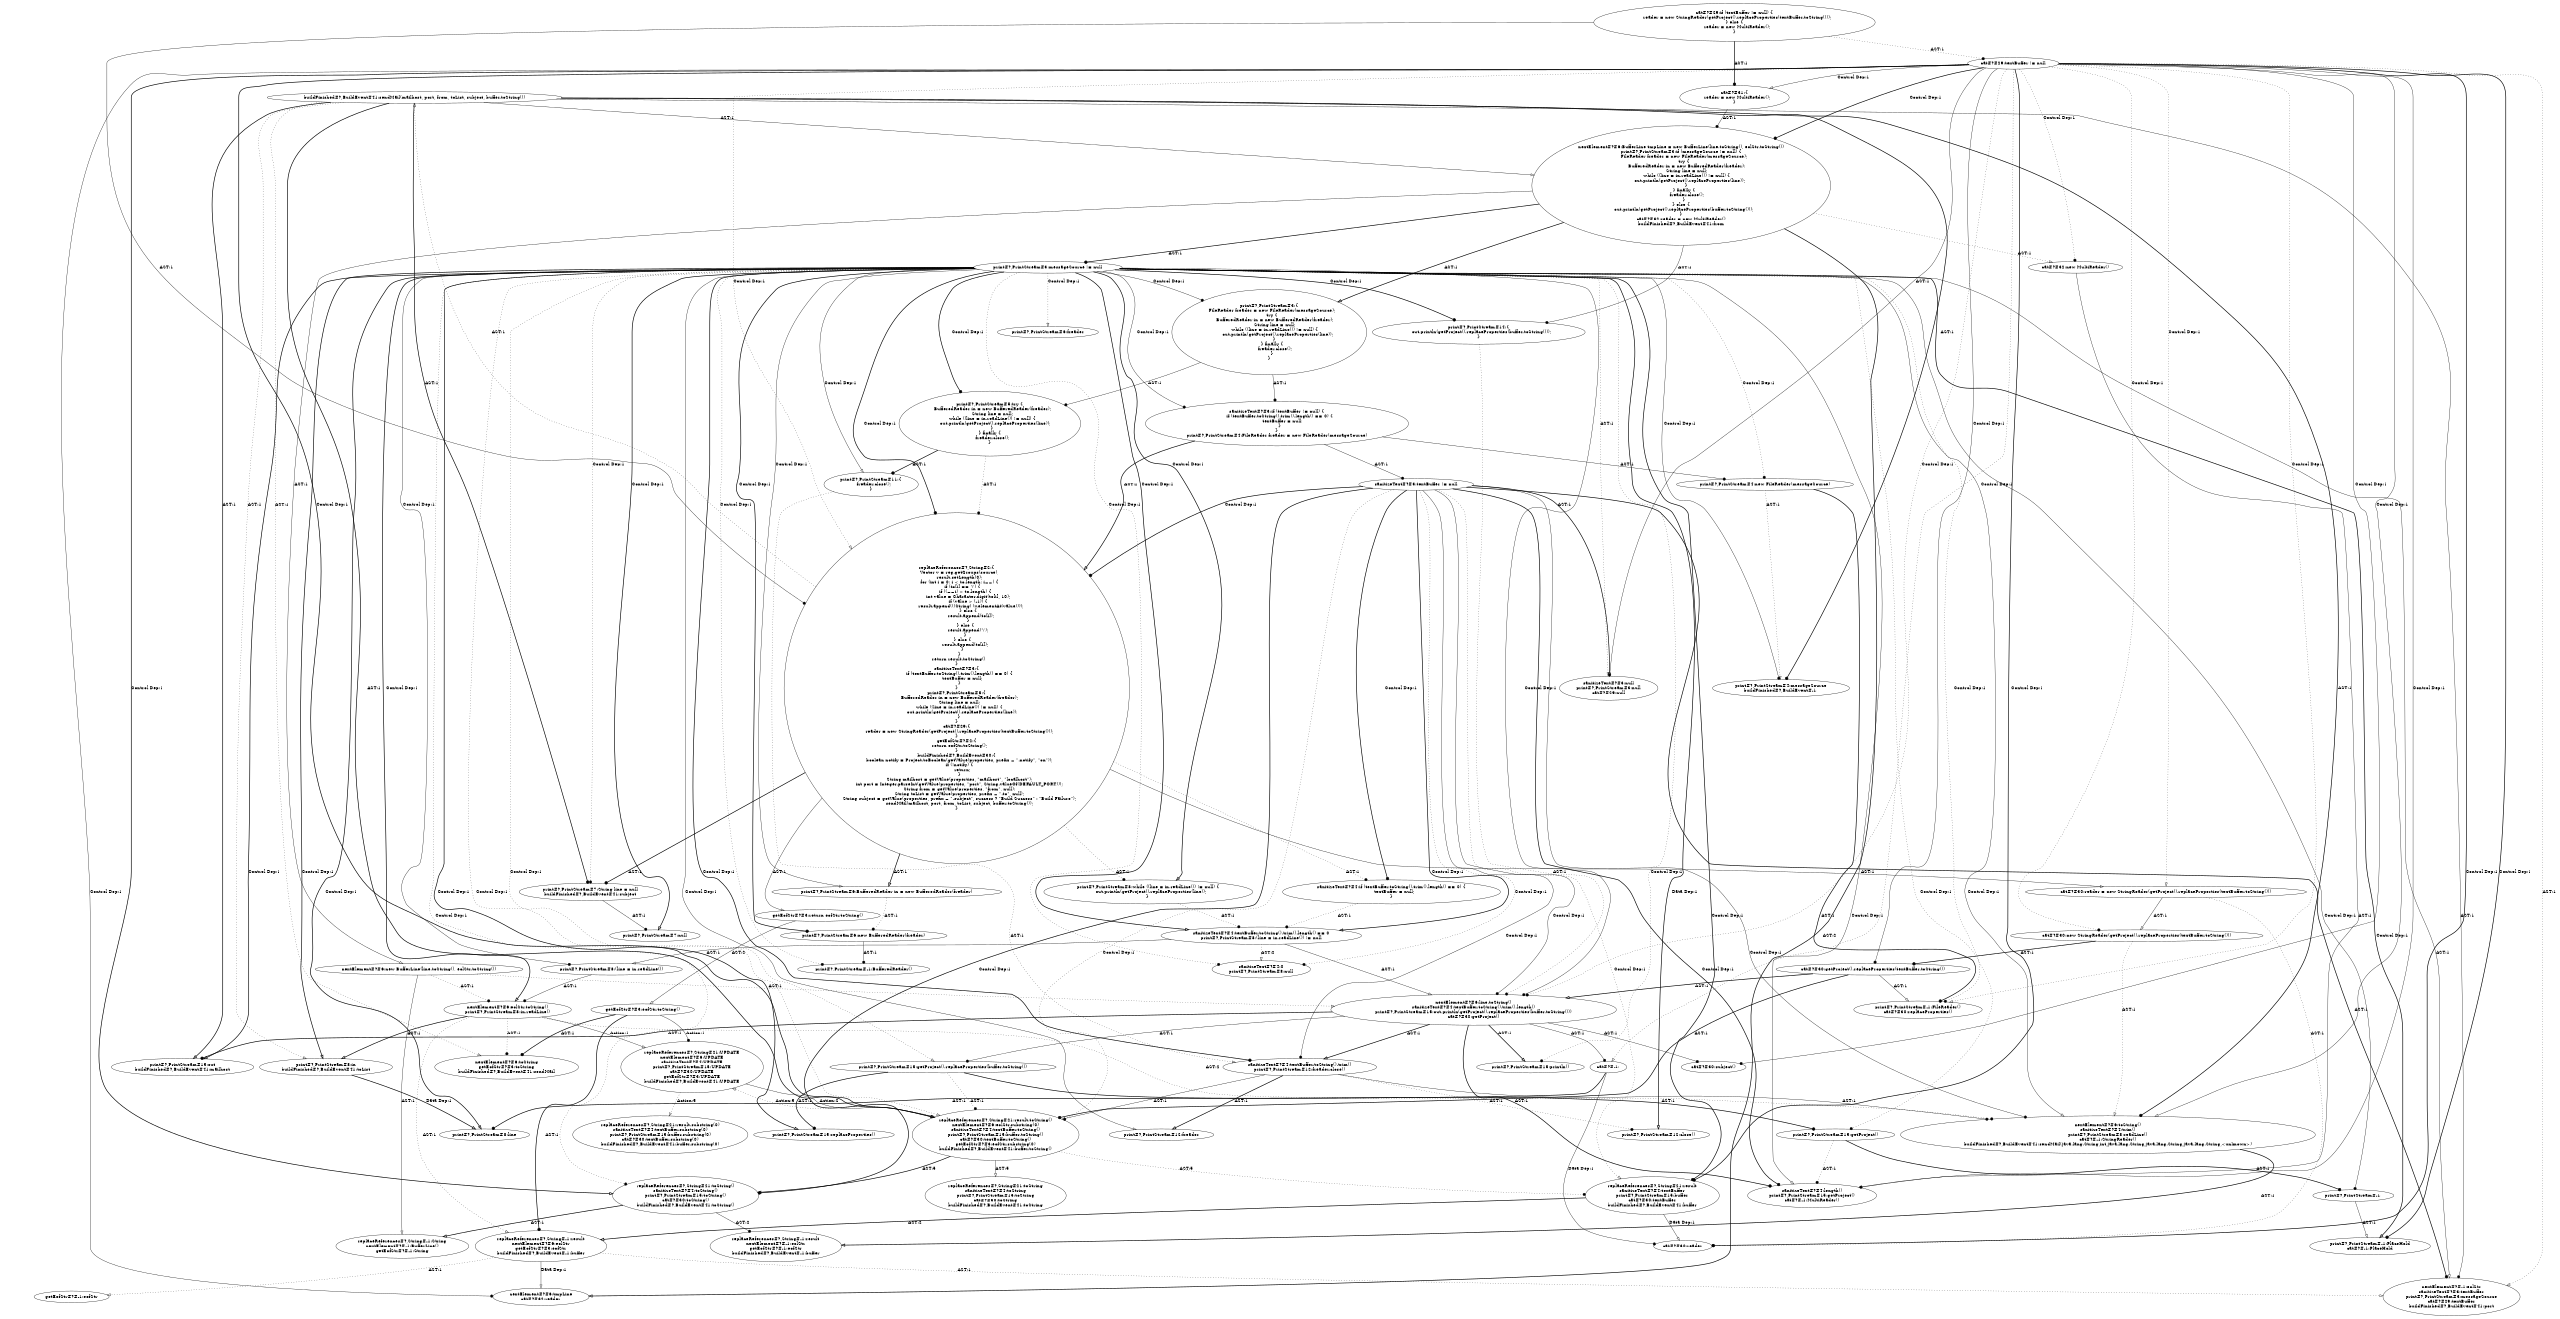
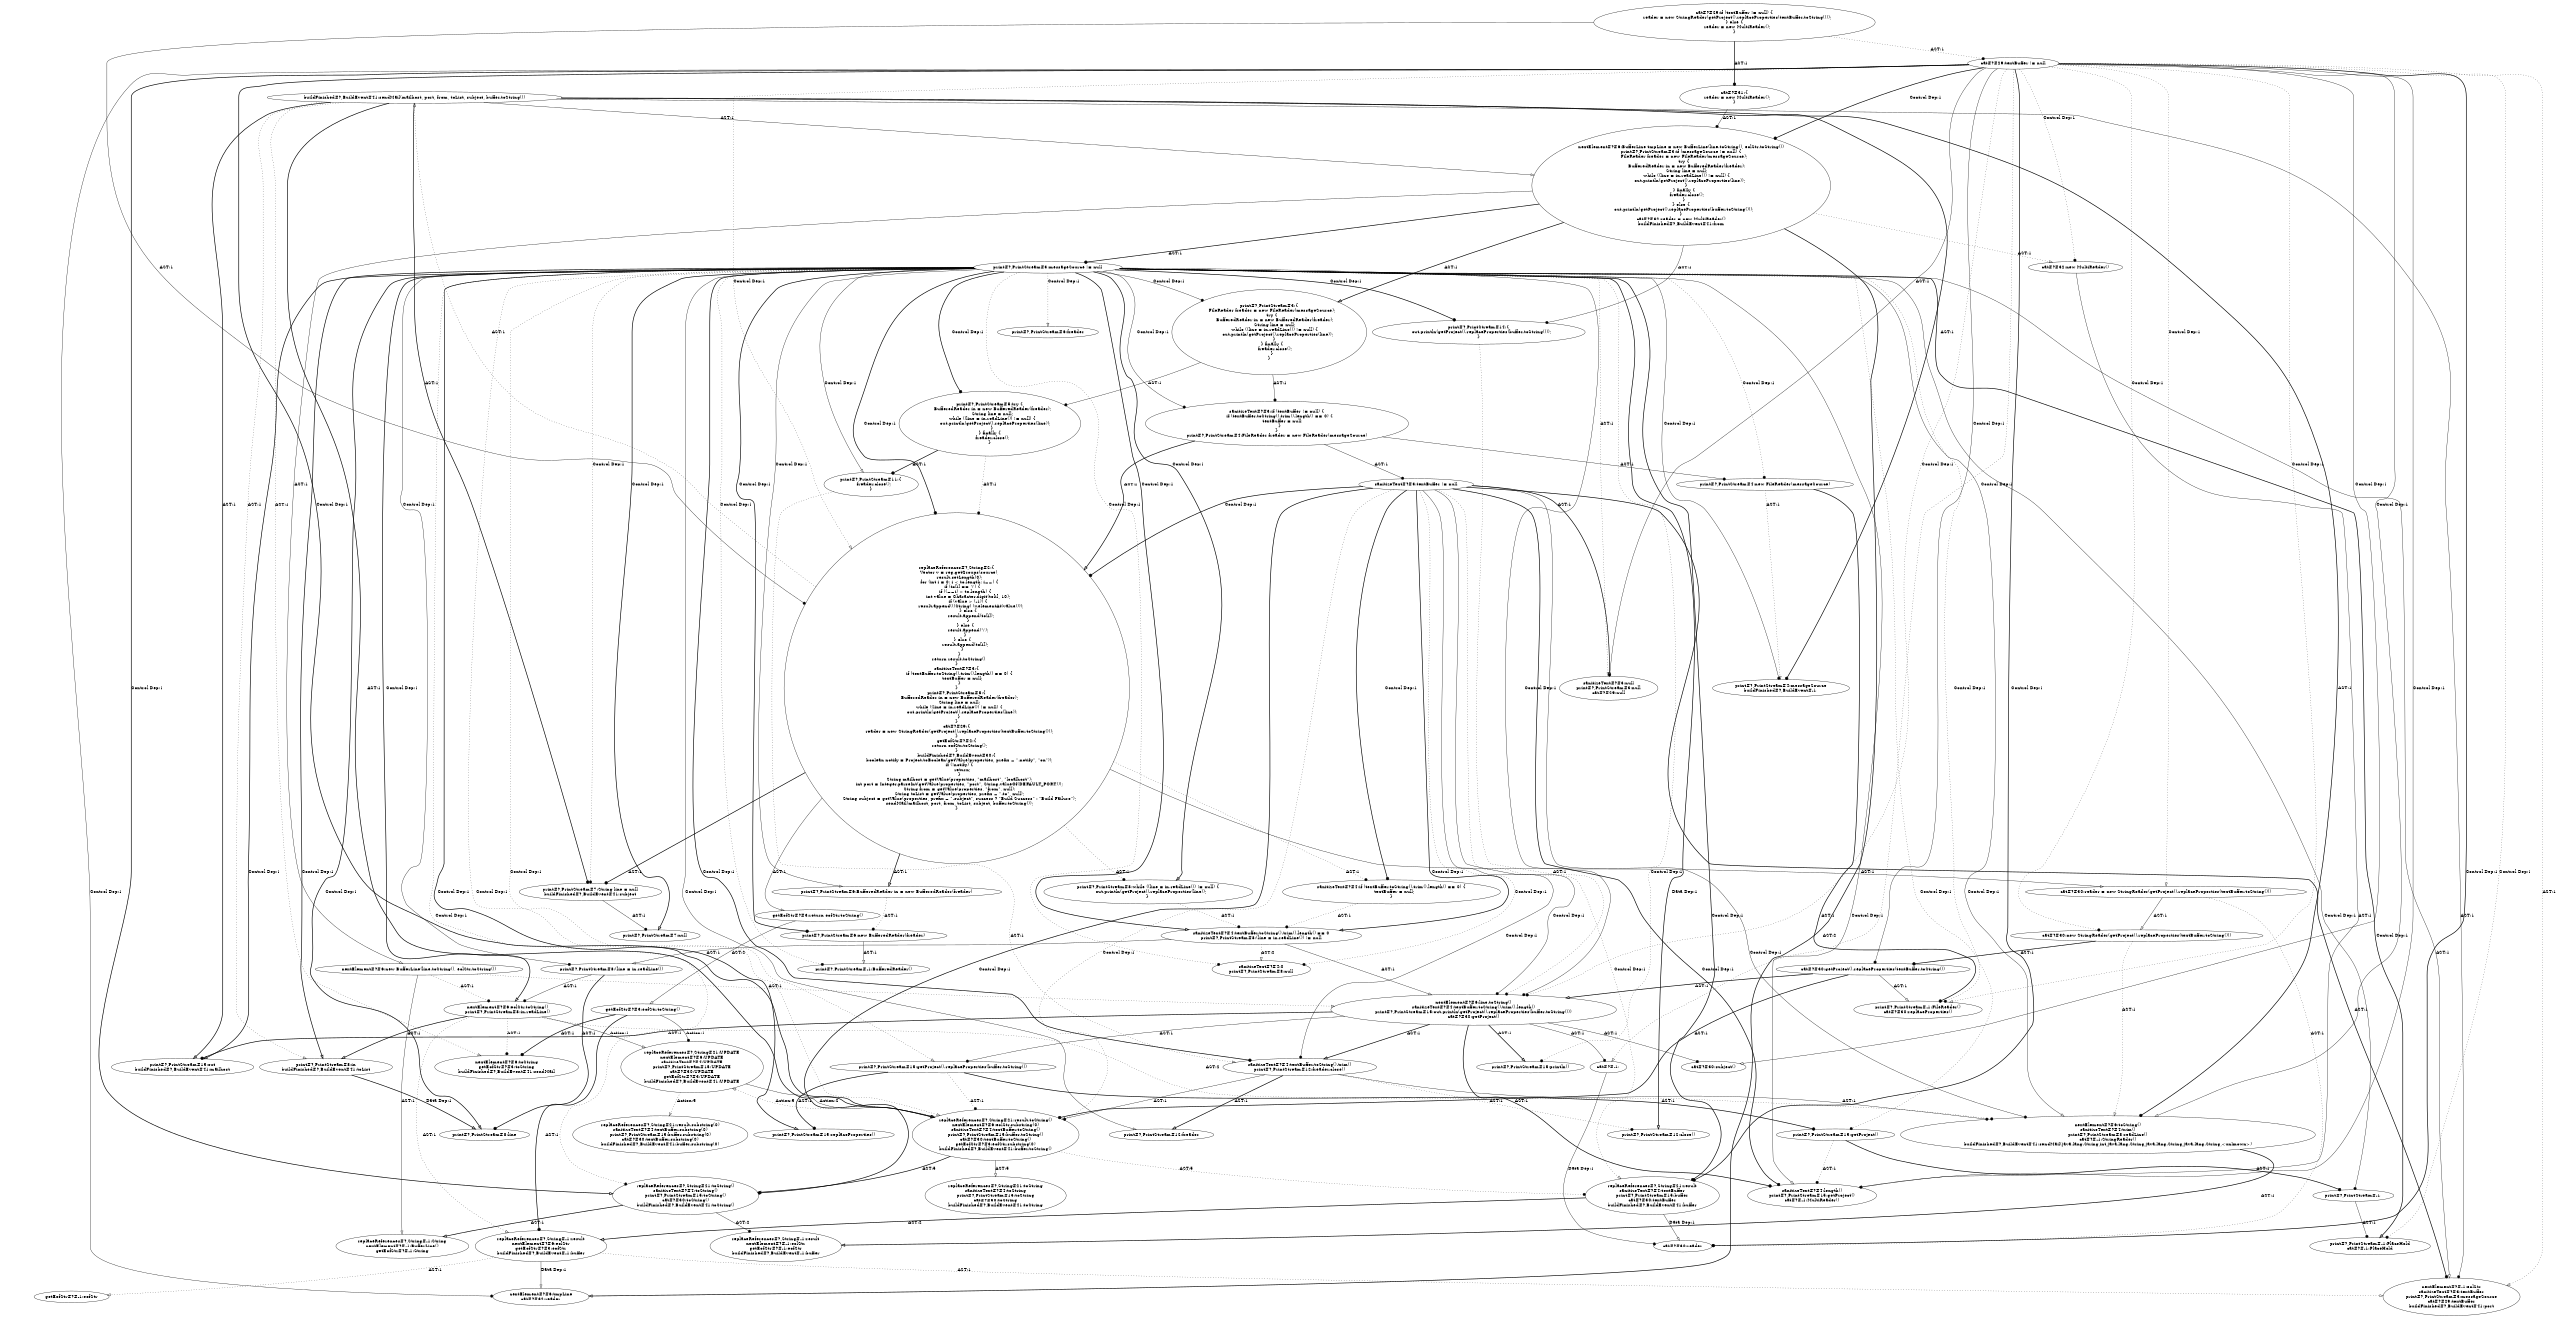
(1870, 71) -> none
(2506, 449) -> (2506, 449)
(2377, 680) -> (2377, 680)
(864, 951) -> (864, 951)
(1052, 1098) -> (588, 1078)
(2361, 1218) -> (2361, 1218)
